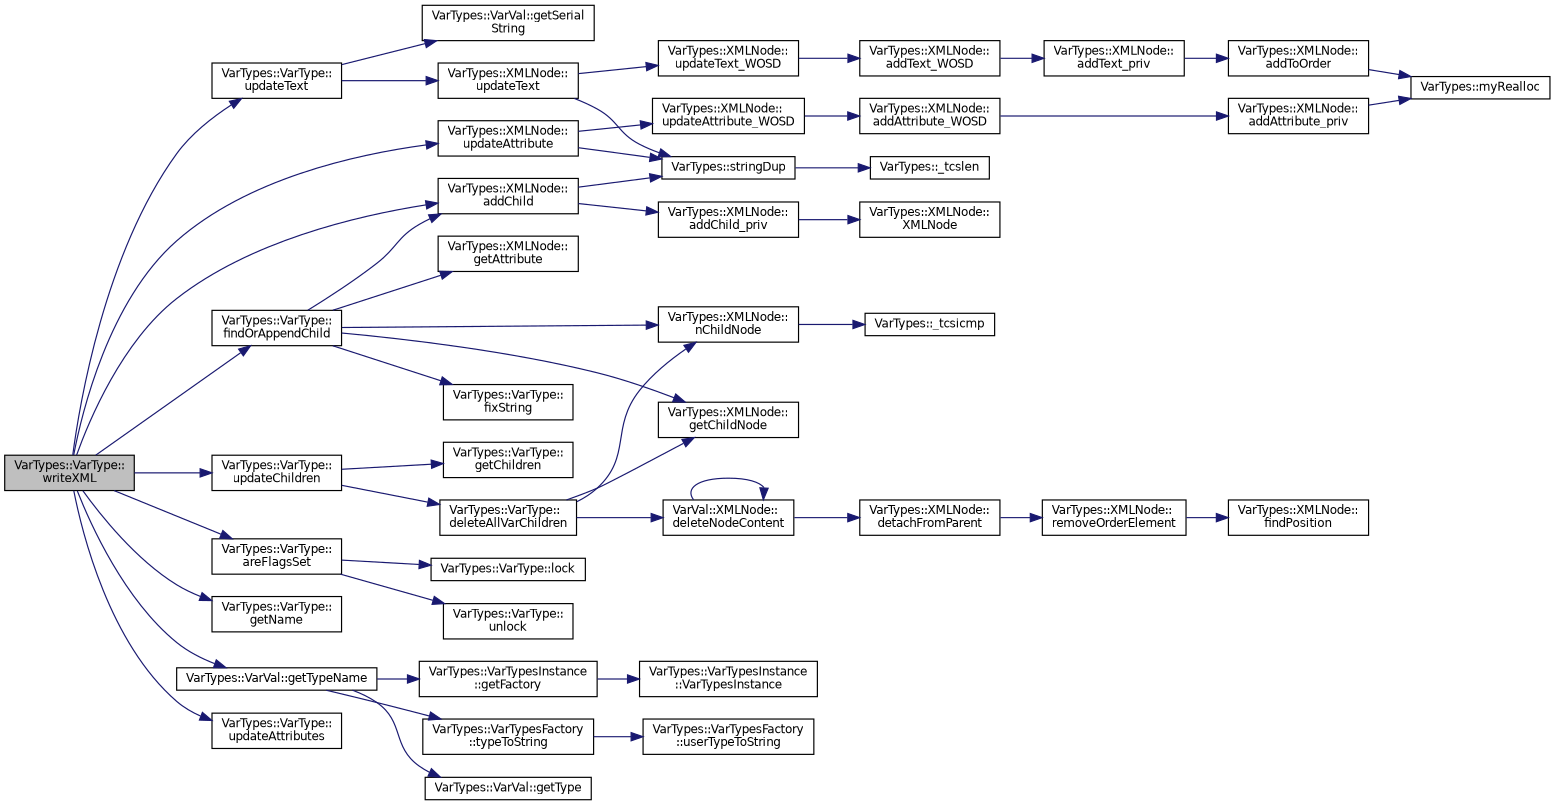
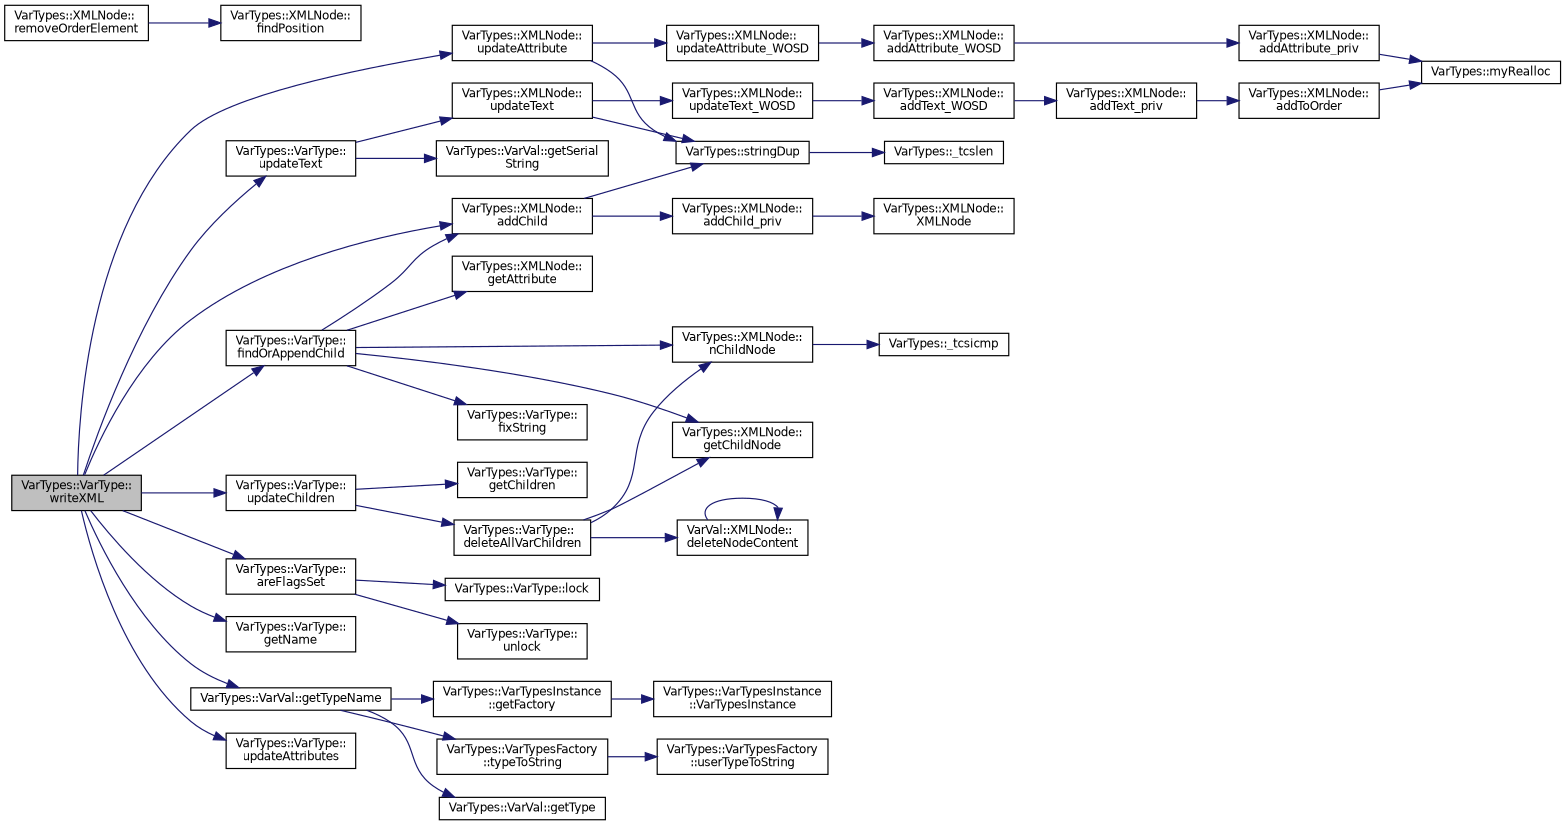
(930, 518) -> none
